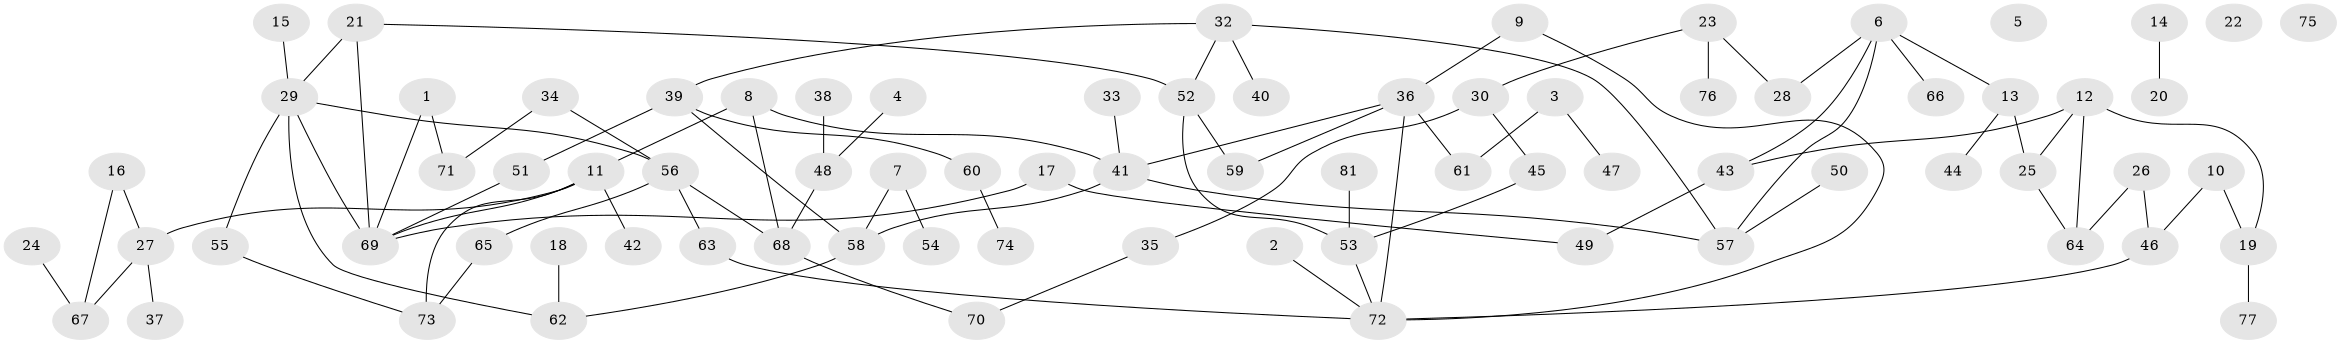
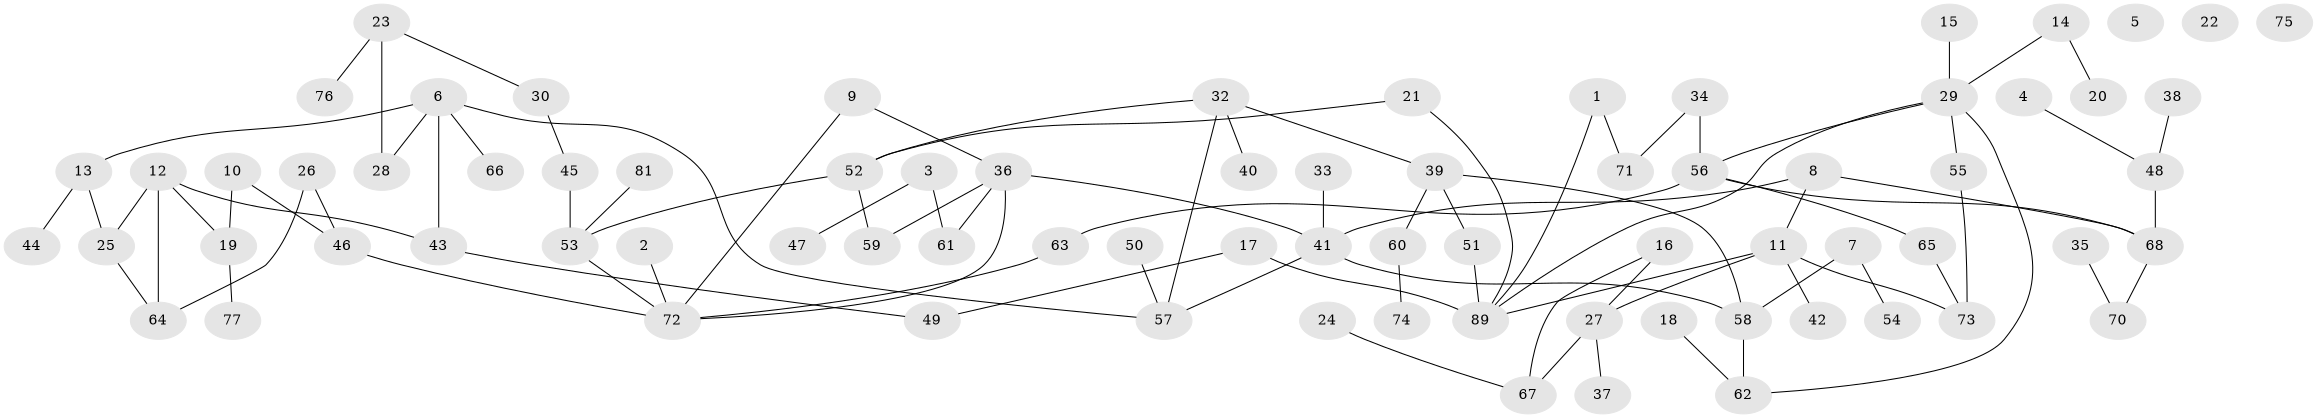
(323, 60) -> (2005, 60)
(1308, 156) -> none
(370, 246) -> (1481, 321)
